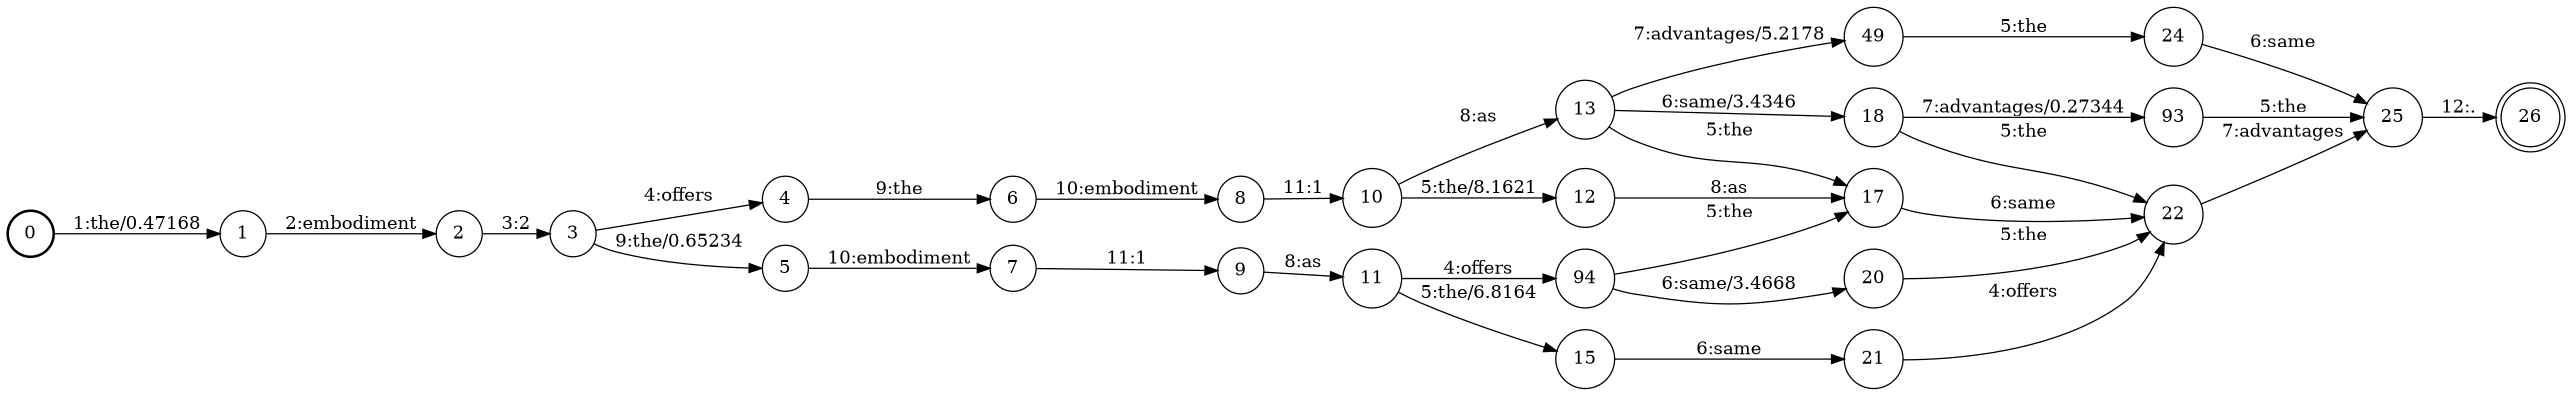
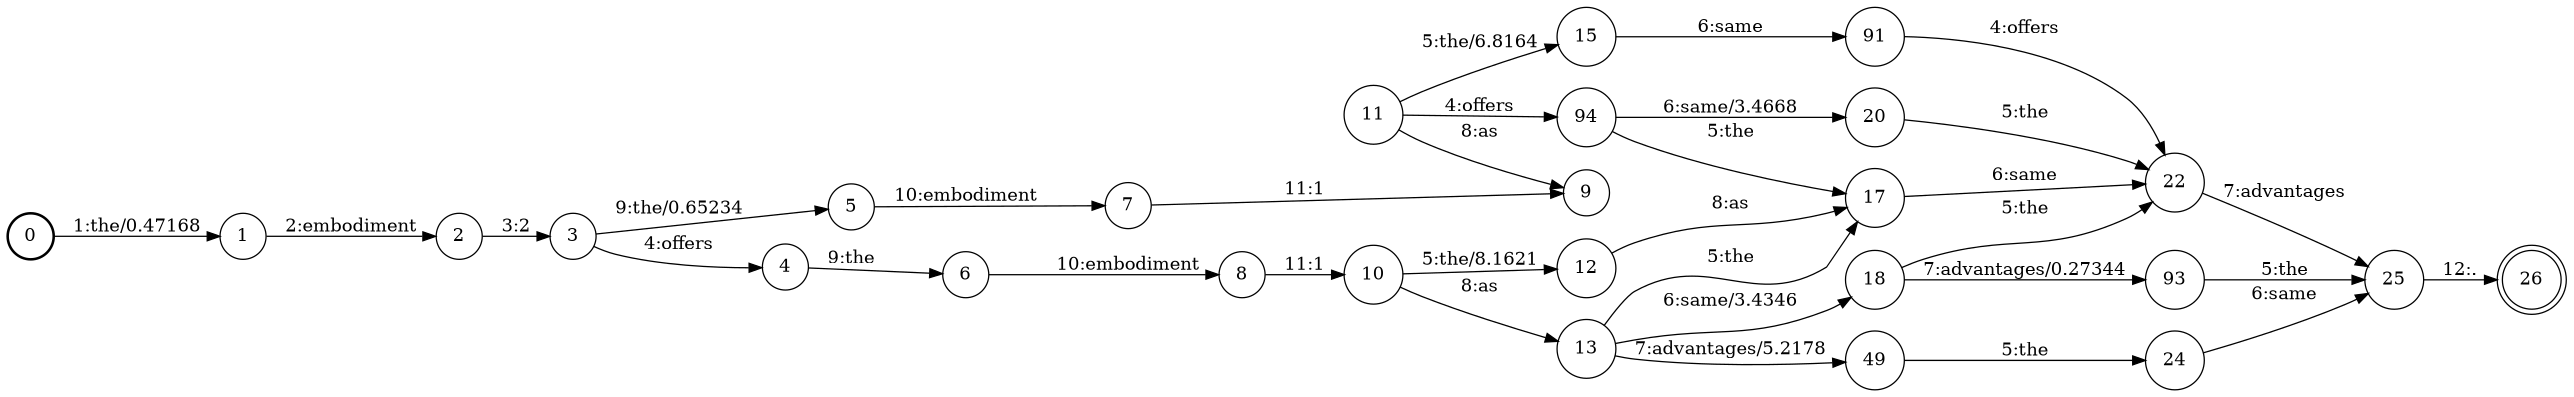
(1297, 274) -> (1473, 161)
(1874, 359) -> (1875, 37)
